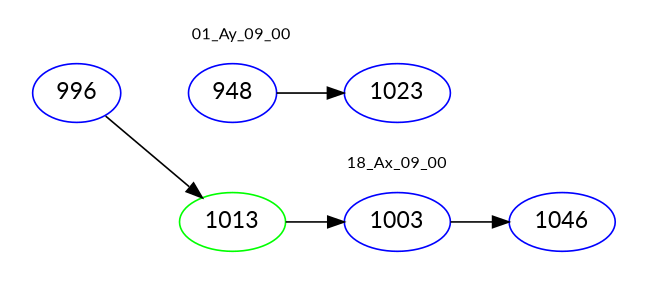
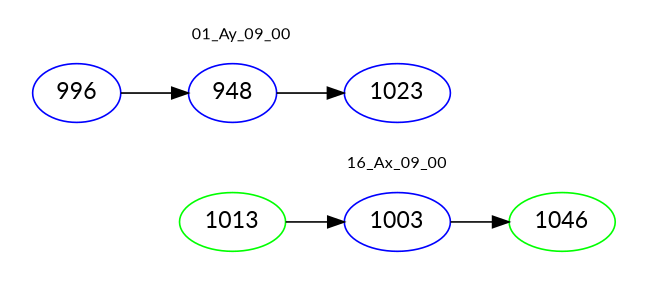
(147, 151) -> (146, 93)
(397, 164) -> (397, 164)
(562, 222) -> (562, 222)
